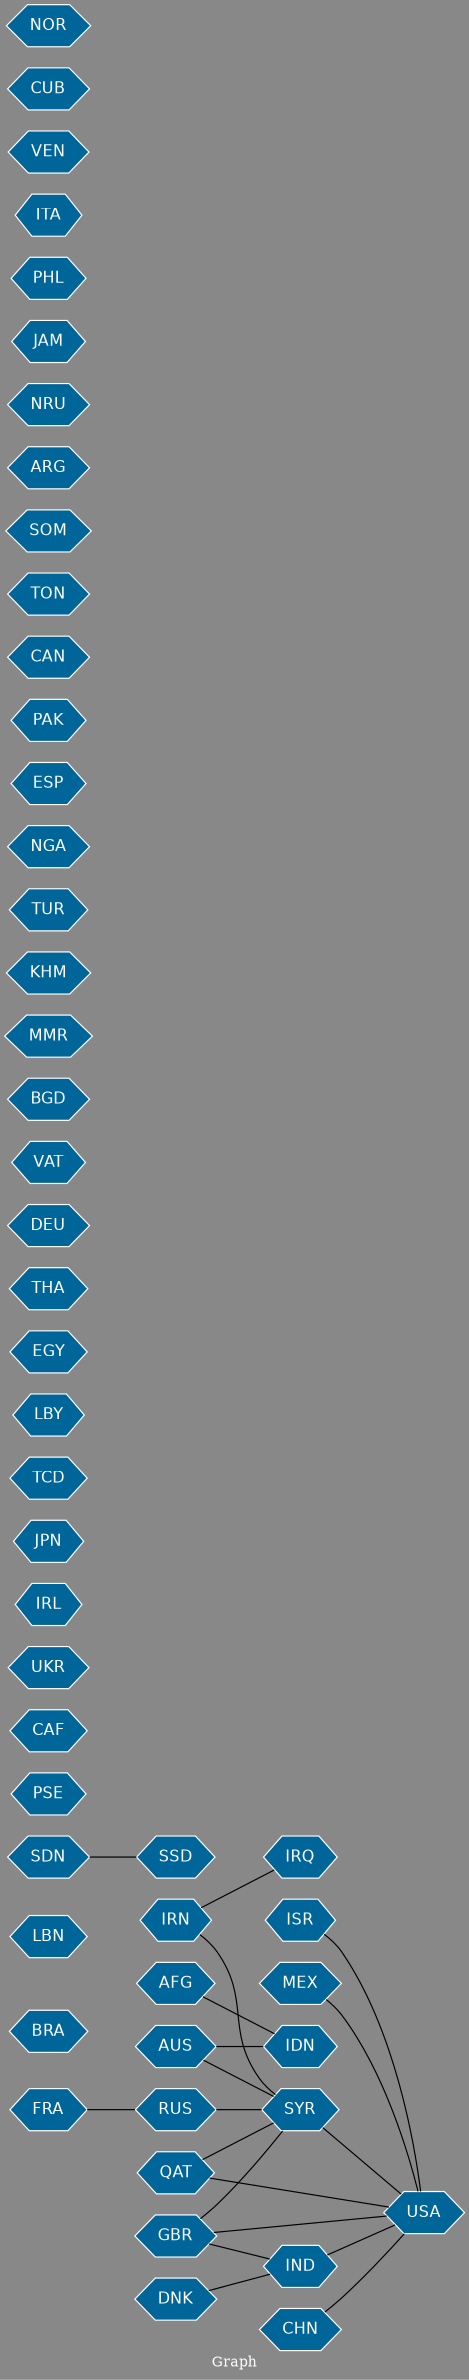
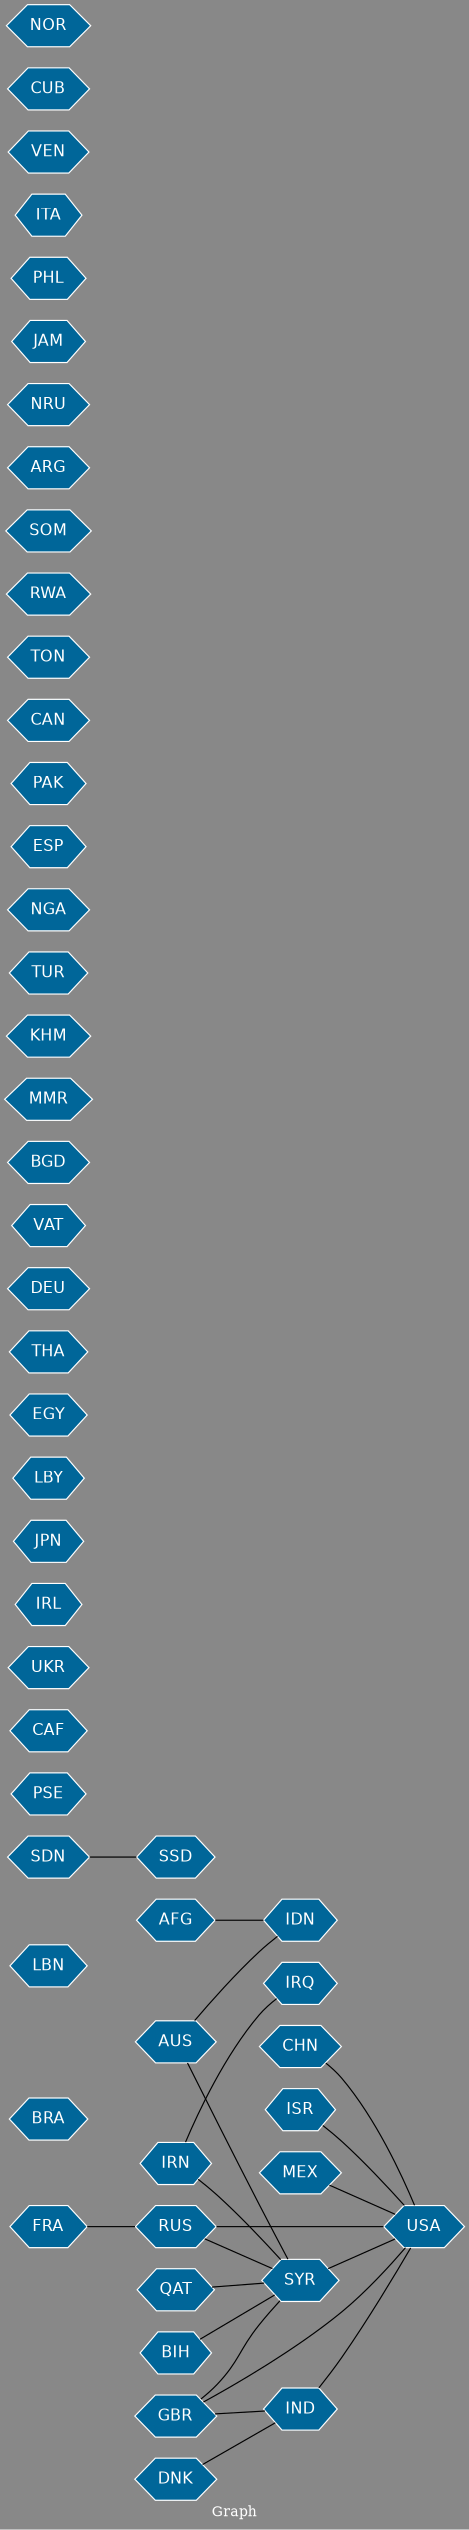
none -> (49, 594)
(49, 1478) -> none
(299, 2193) -> (300, 2227)
none -> (176, 2353)
